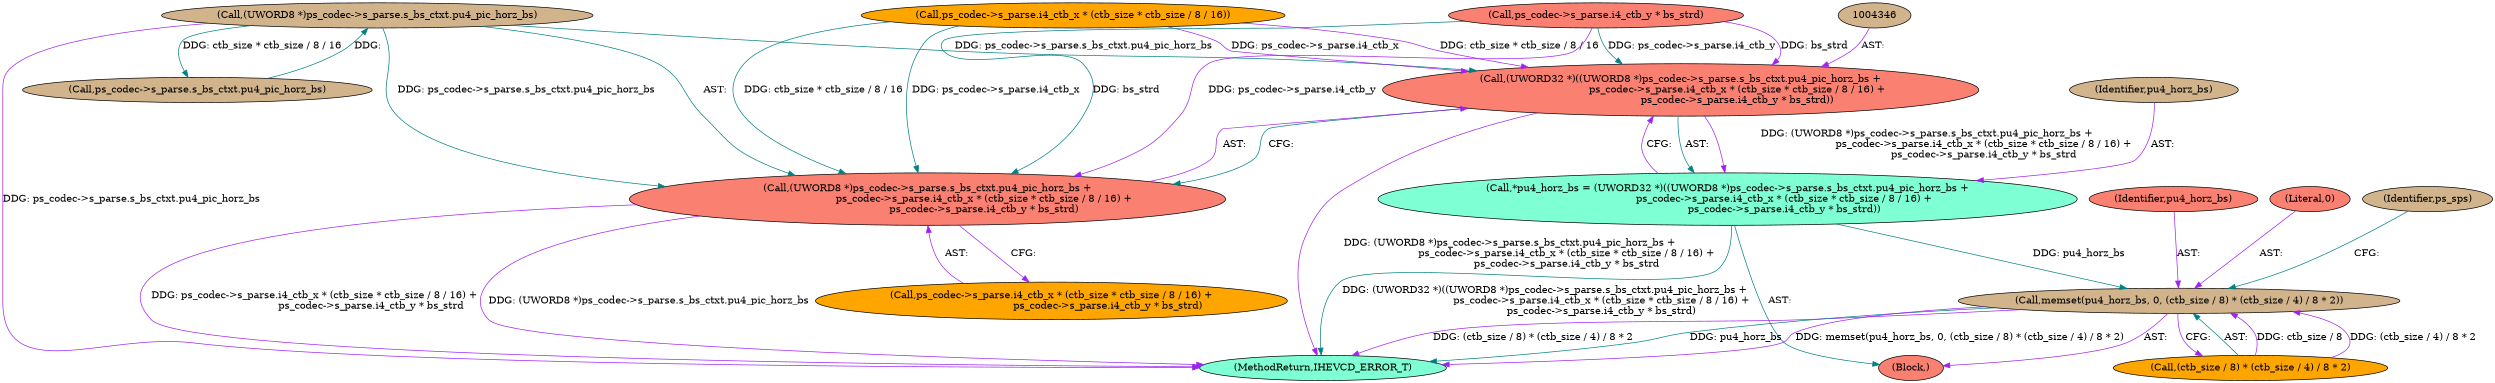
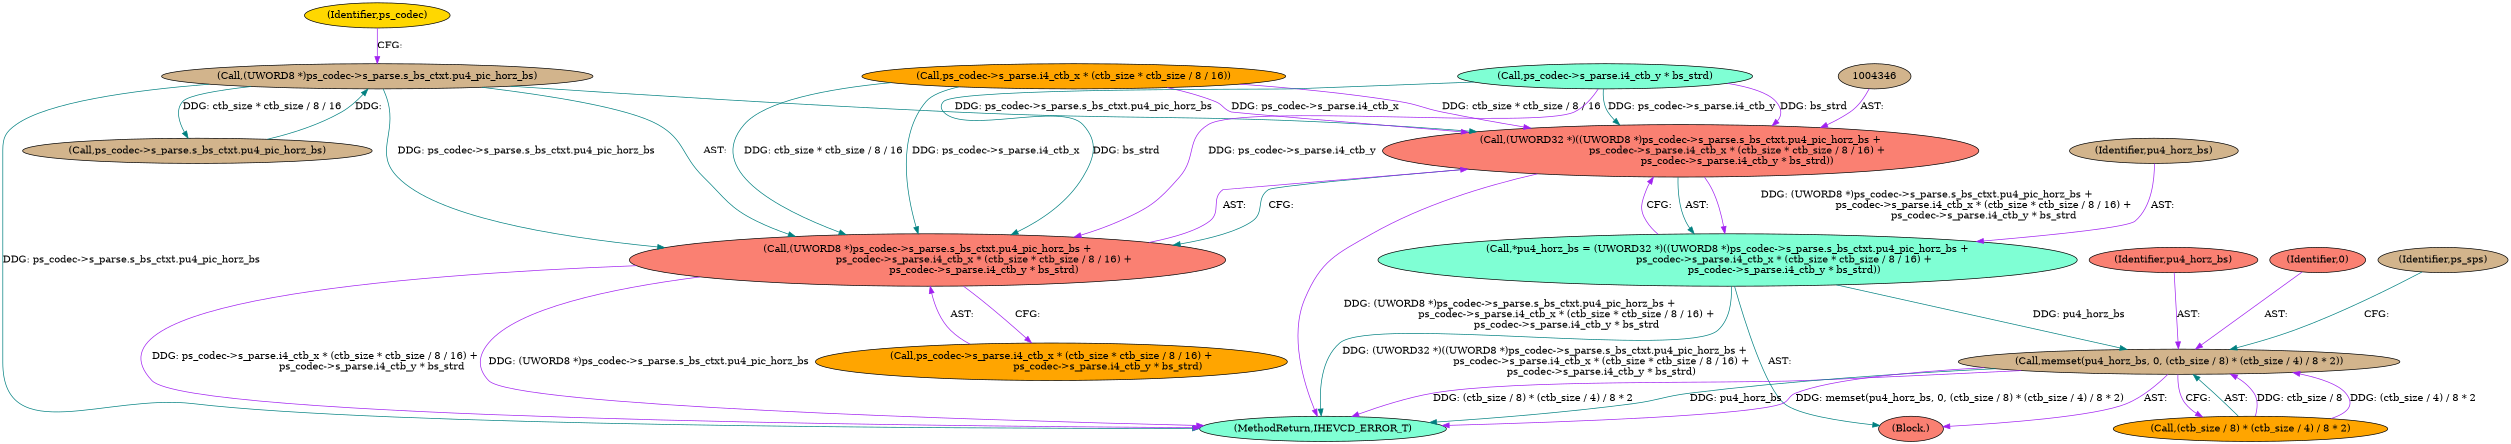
none -> (377, 15)
(1596, 15) -> (1605, 76)
(2310, 199) -> (2318, 260)
(362, 355) -> (362, 415)
